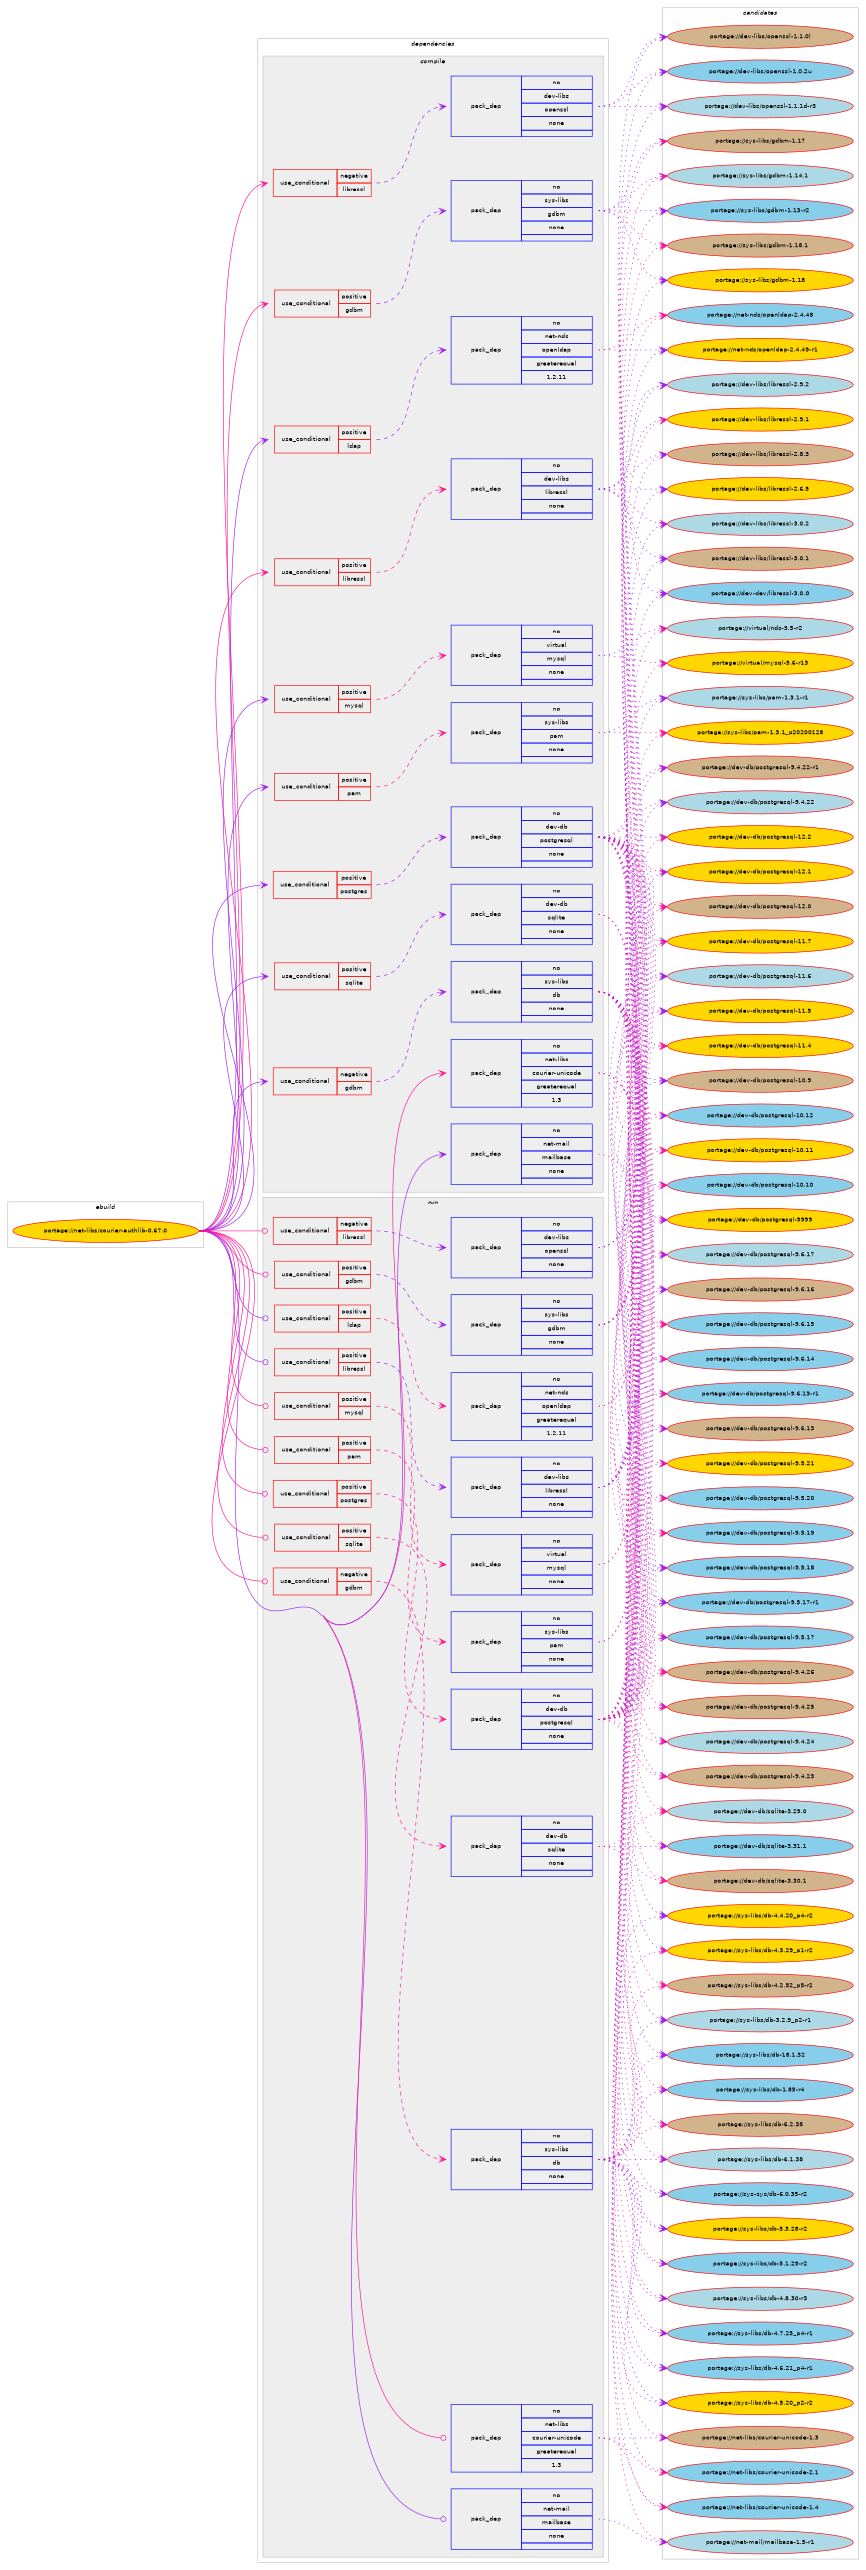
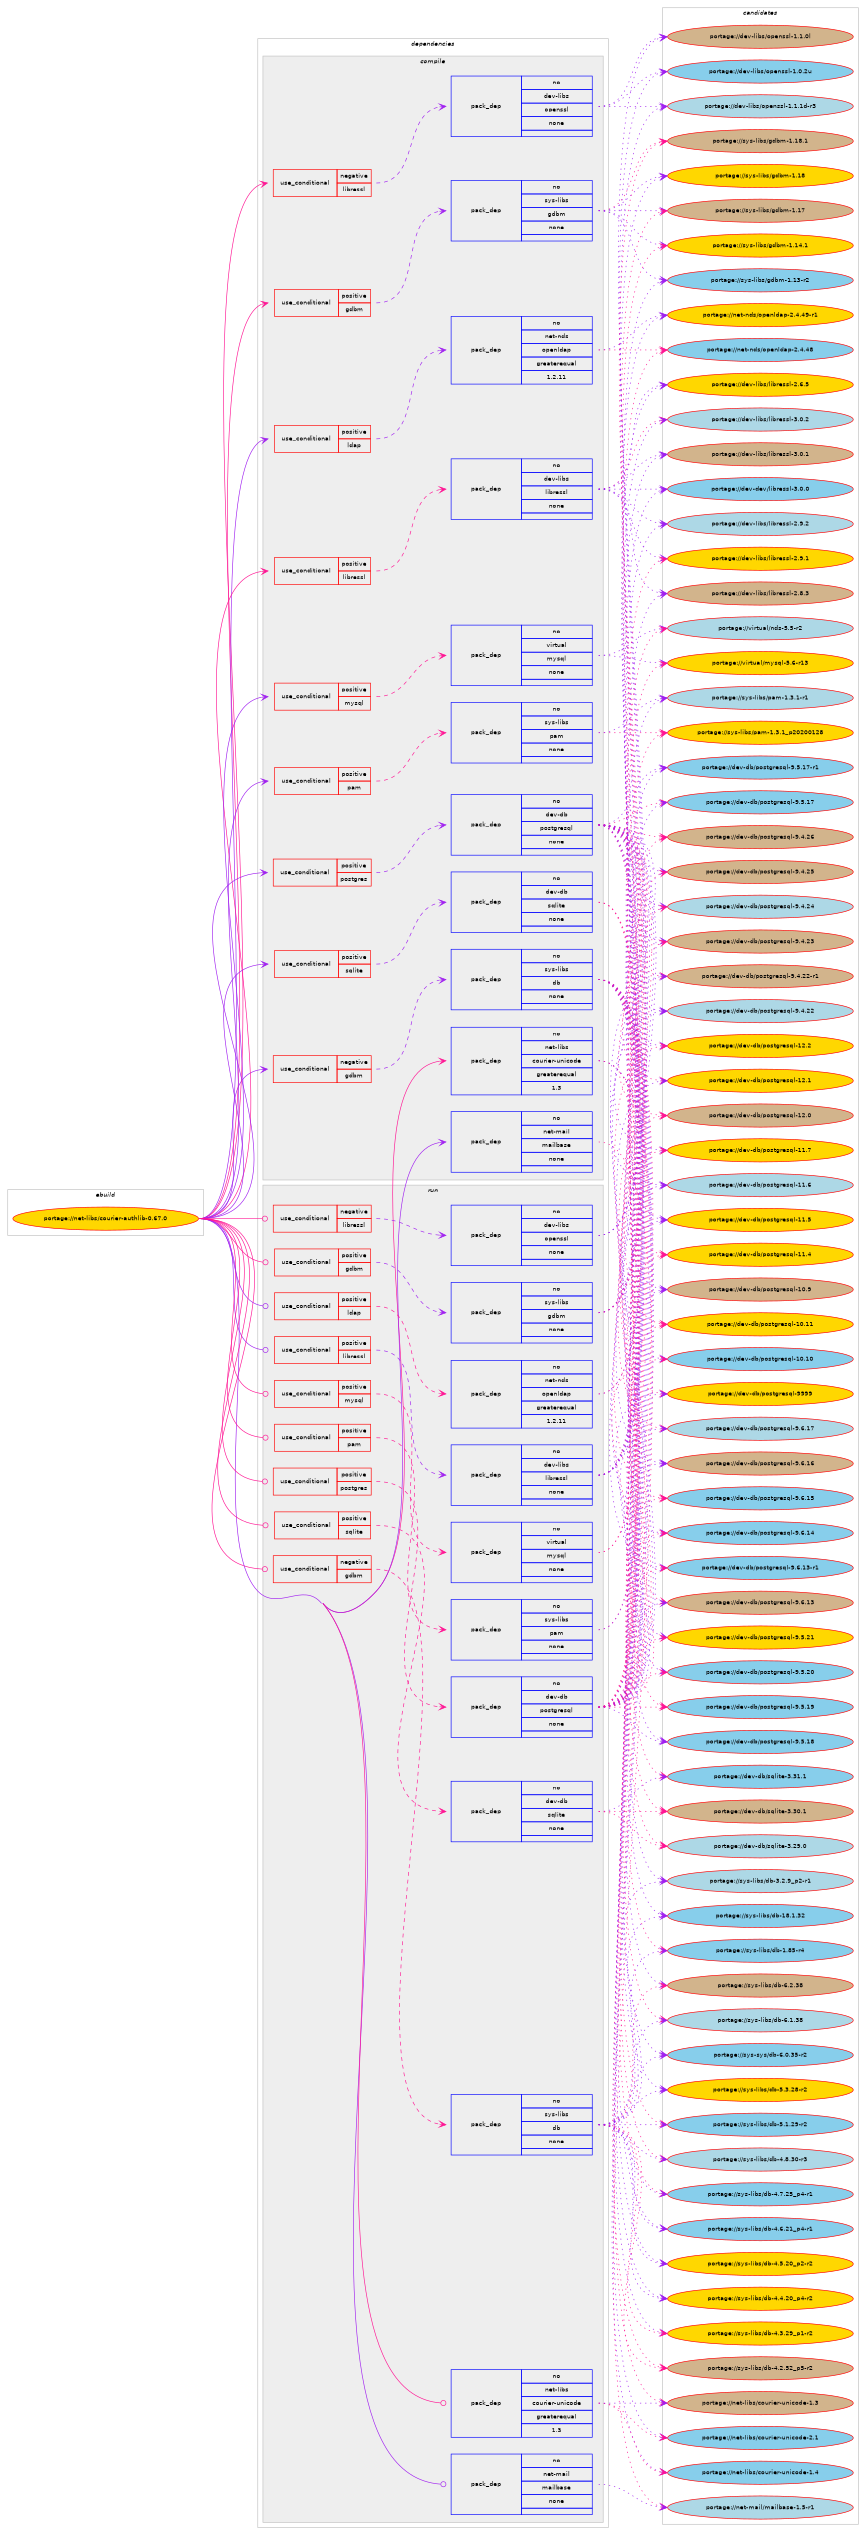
(760, 176) -> (760, 246)
(760, 1116) -> none
